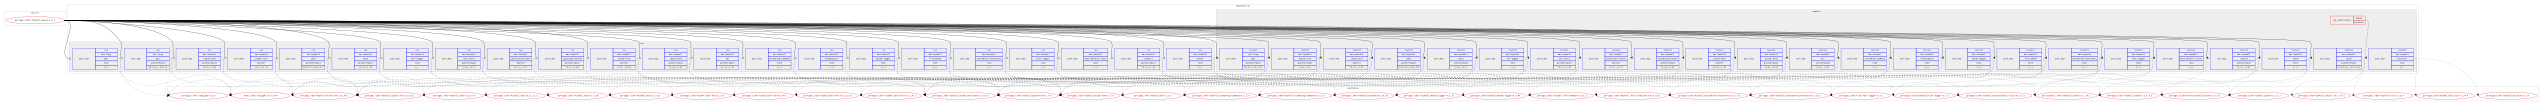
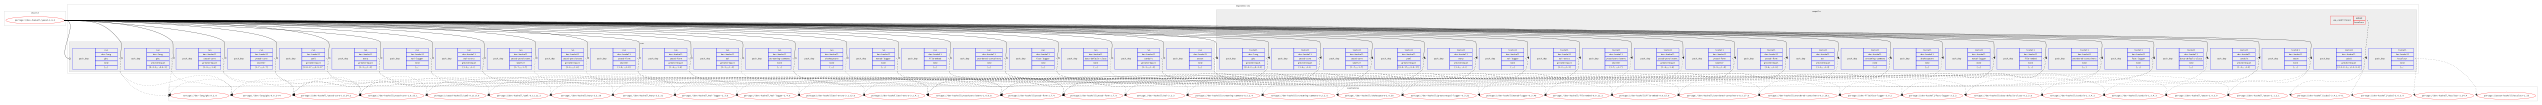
(261, 96) -> (262, 96)
(324, 96) -> (326, 96)
(454, 96) -> (457, 96)
(702, 96) -> (705, 96)
(764, 96) -> (767, 96)
(1365, 96) -> (1369, 96)
(1429, 96) -> (1440, 96)
(1632, 96) -> (1644, 96)
(1925, 96) -> (1933, 96)
(2066, 96) -> (2072, 96)
(2195, 96) -> (2196, 96)
(2384, 96) -> (2382, 96)
(2508, 96) -> (2507, 96)
